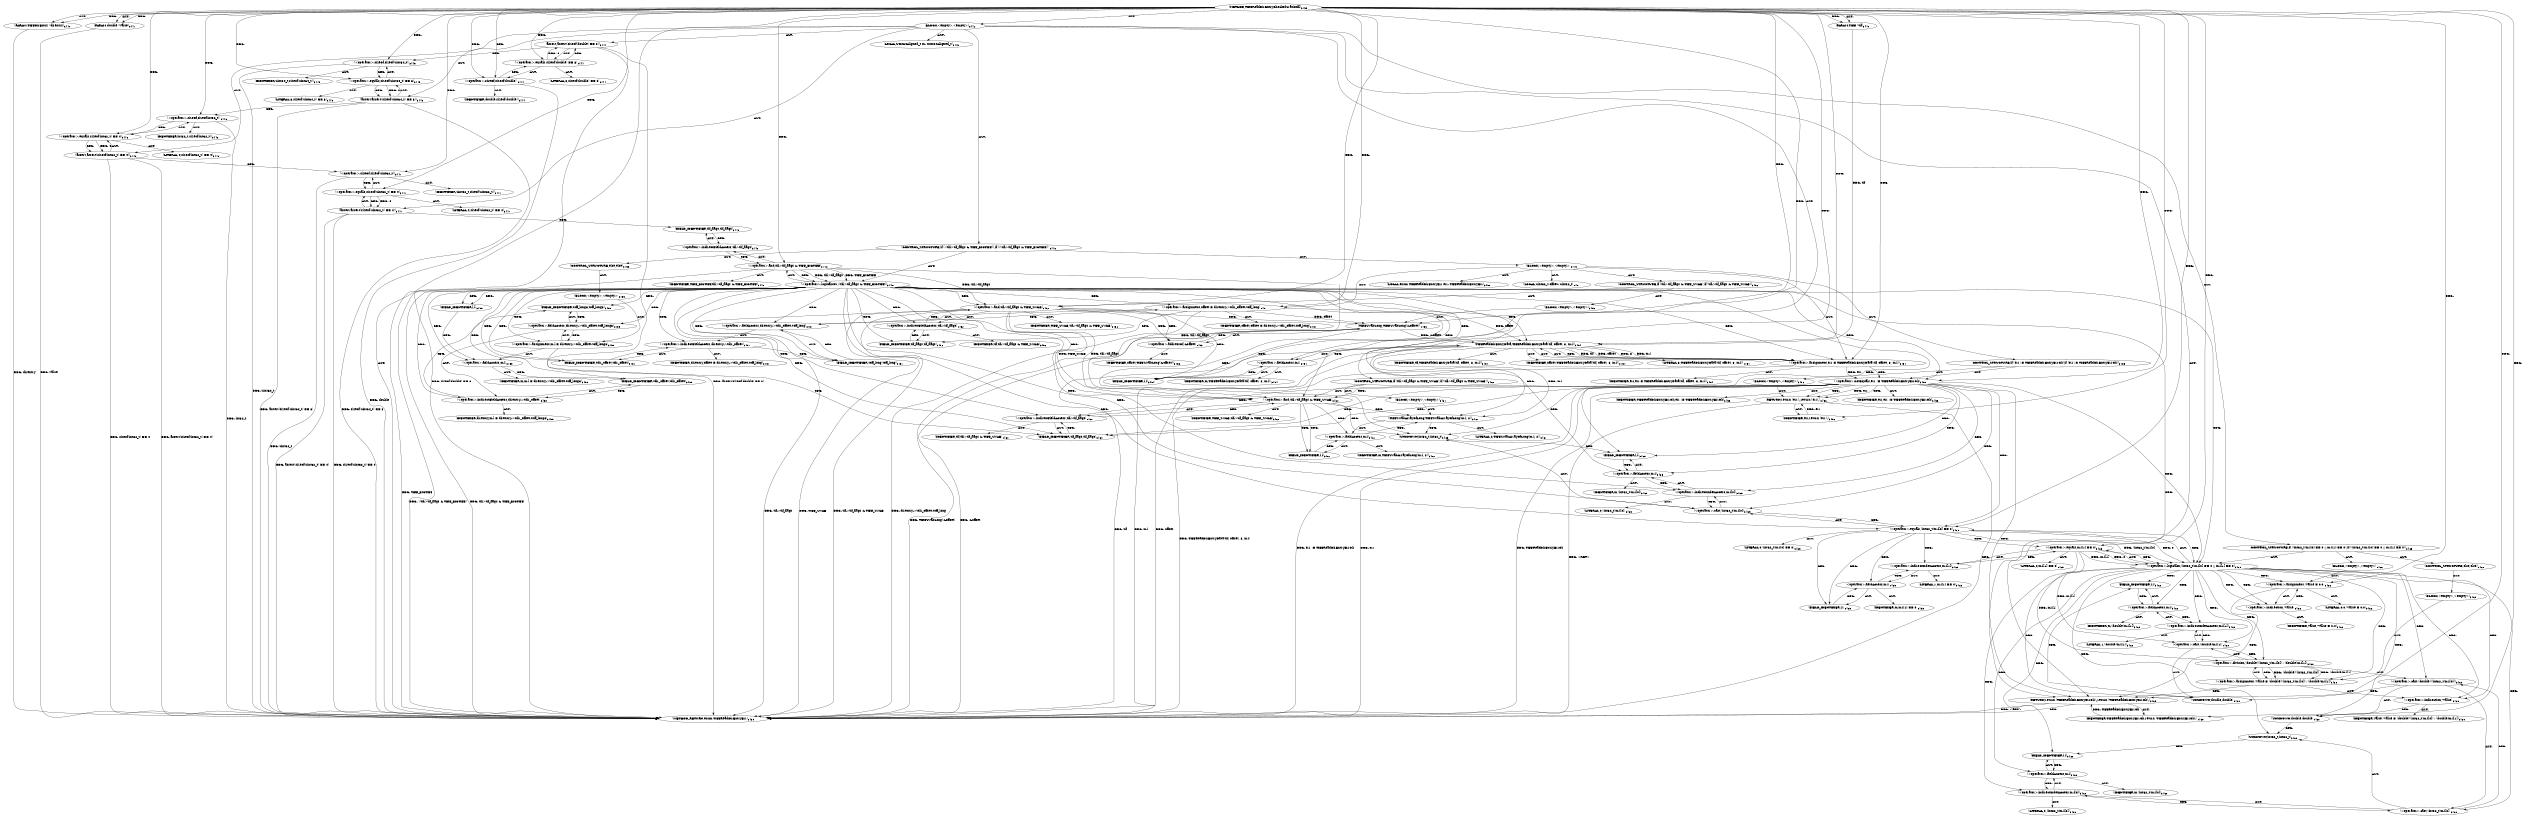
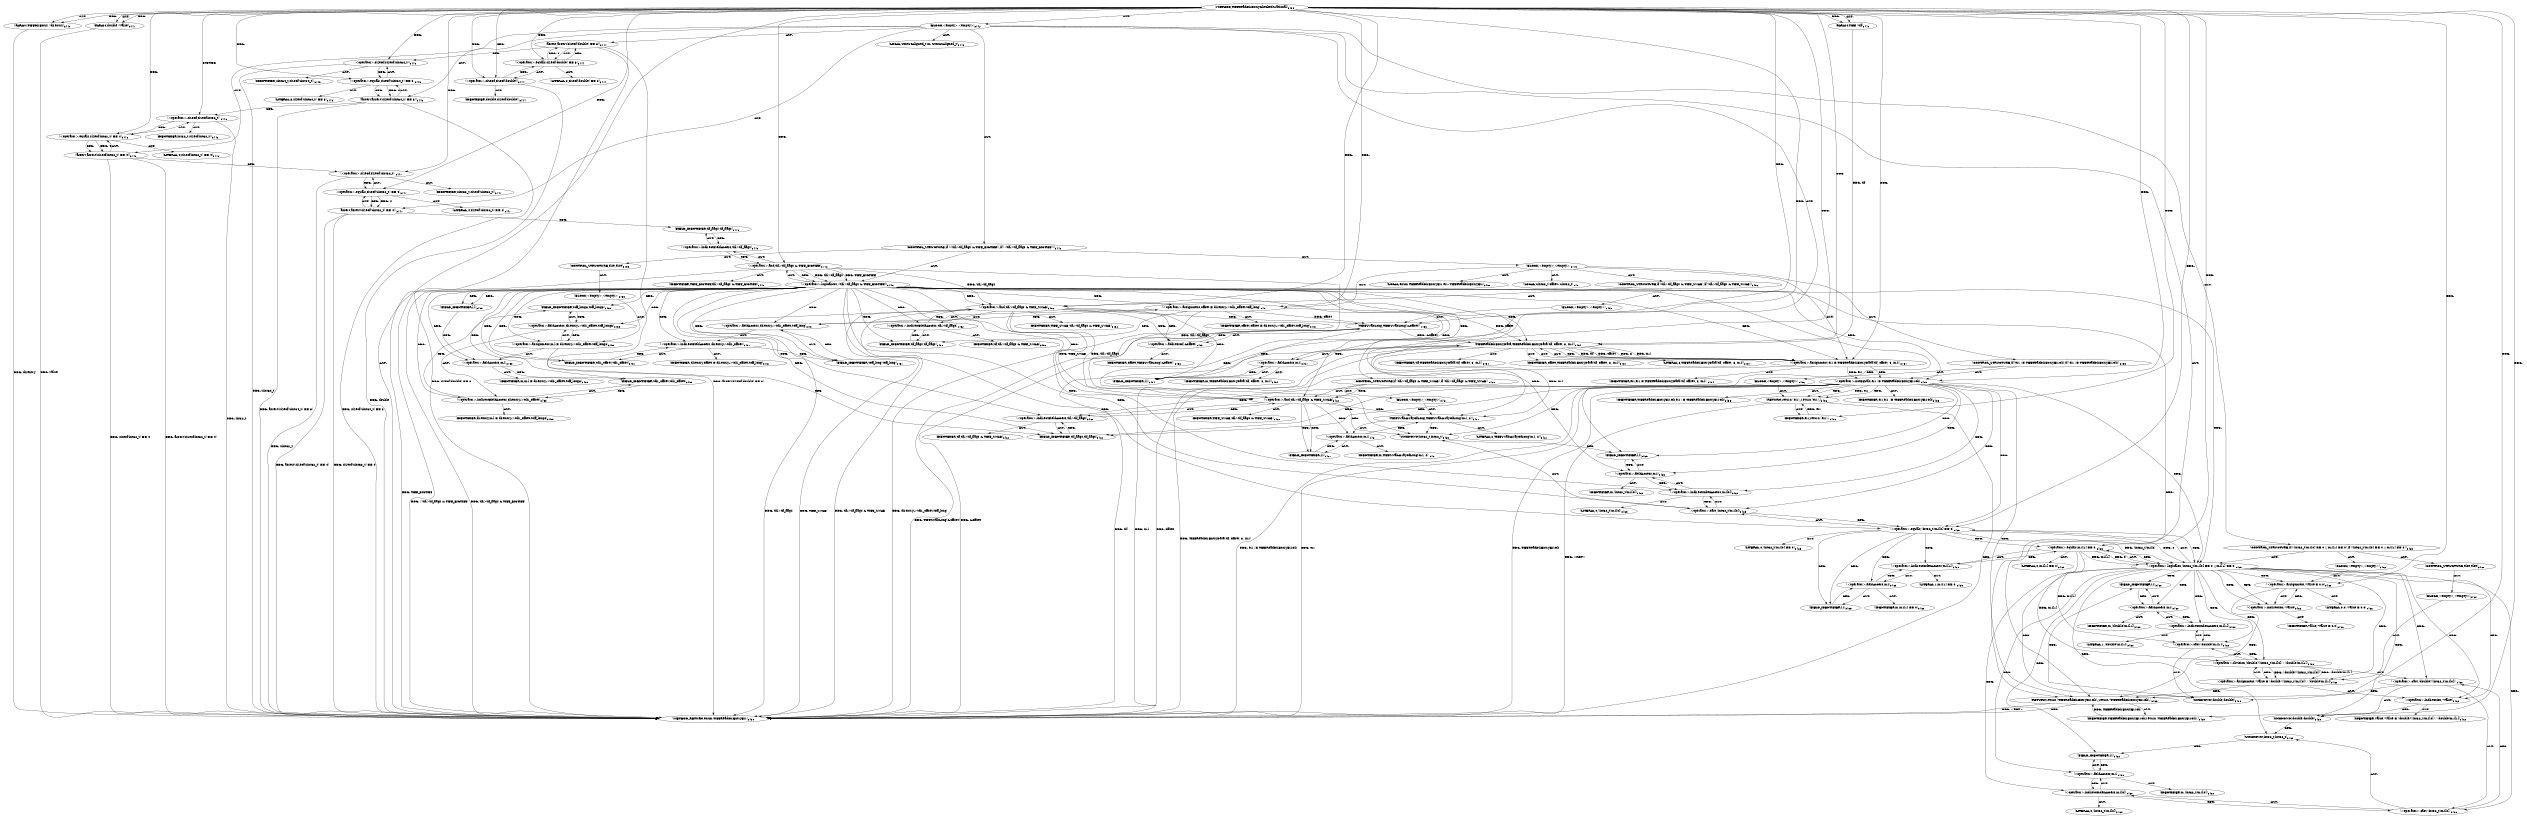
(210, 63) -> (210, 63)
